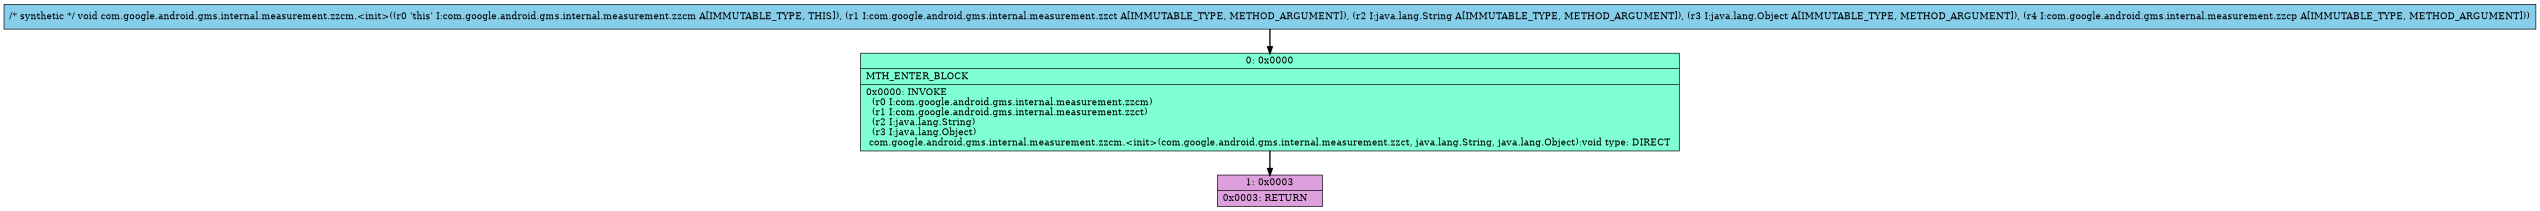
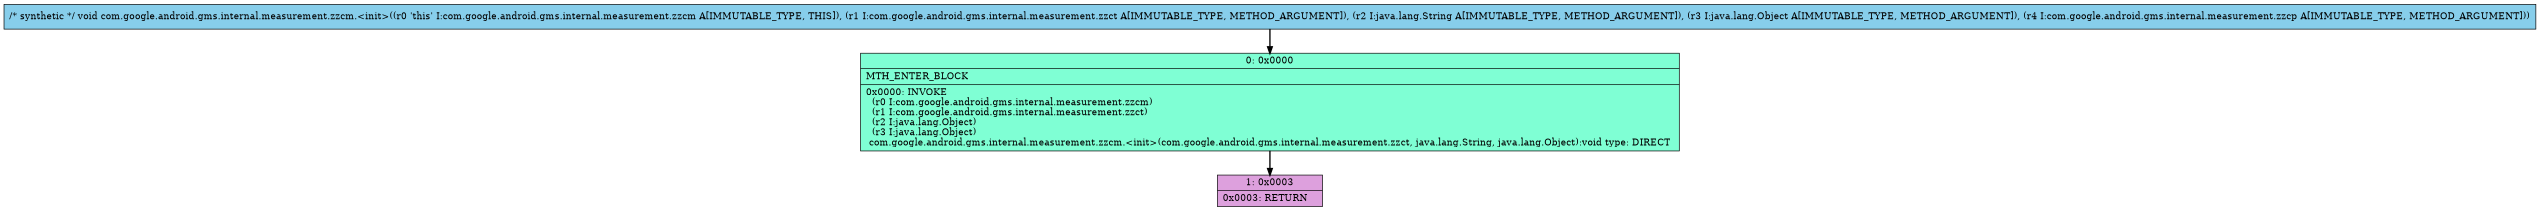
(921, 123) -> (921, 123)
